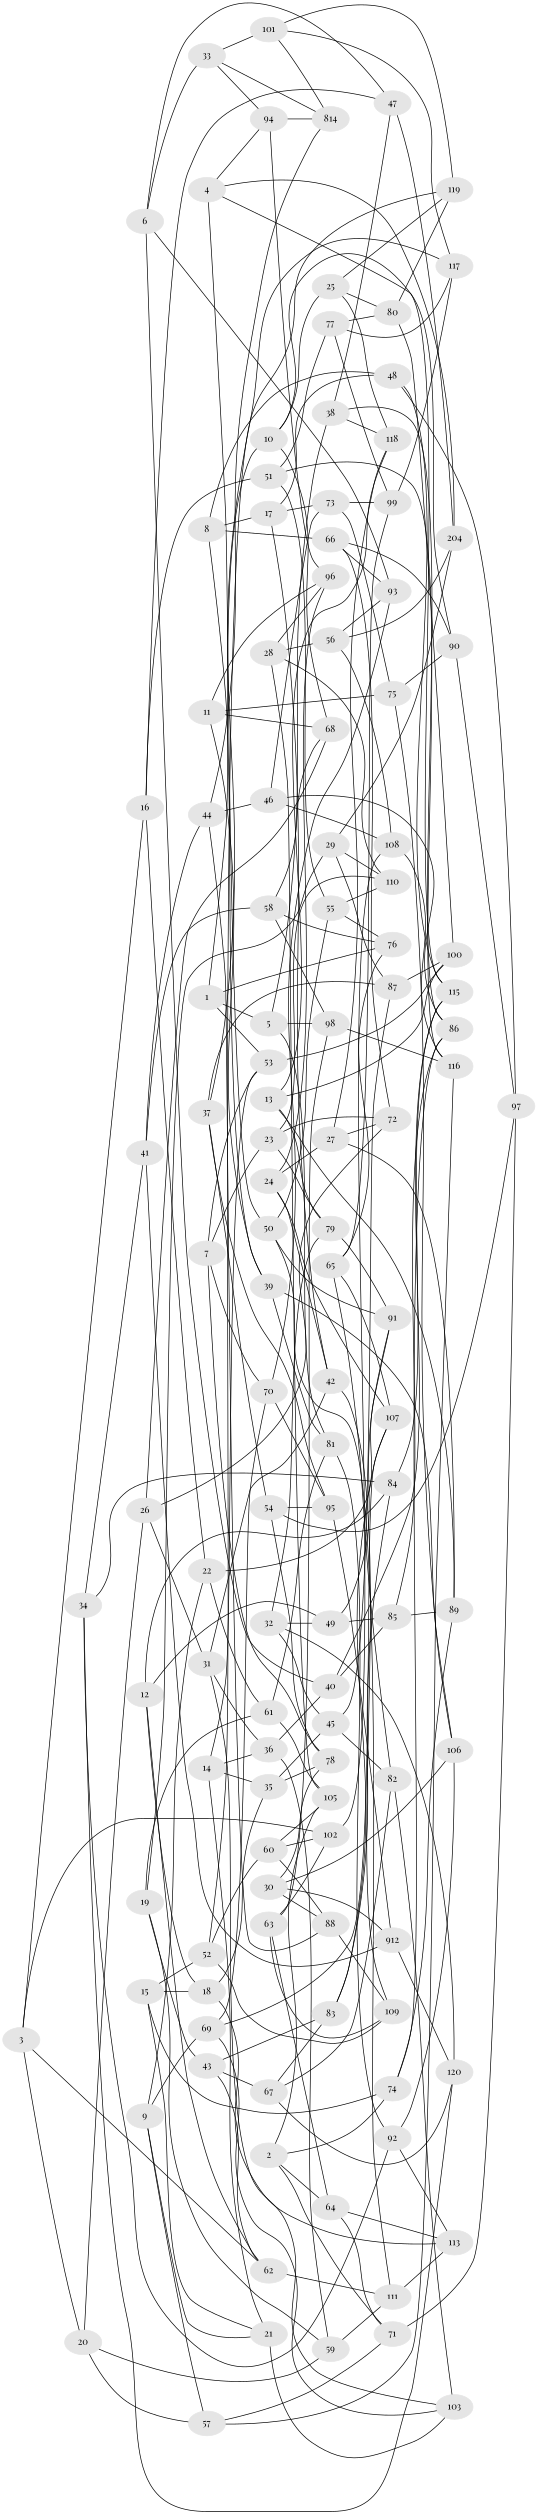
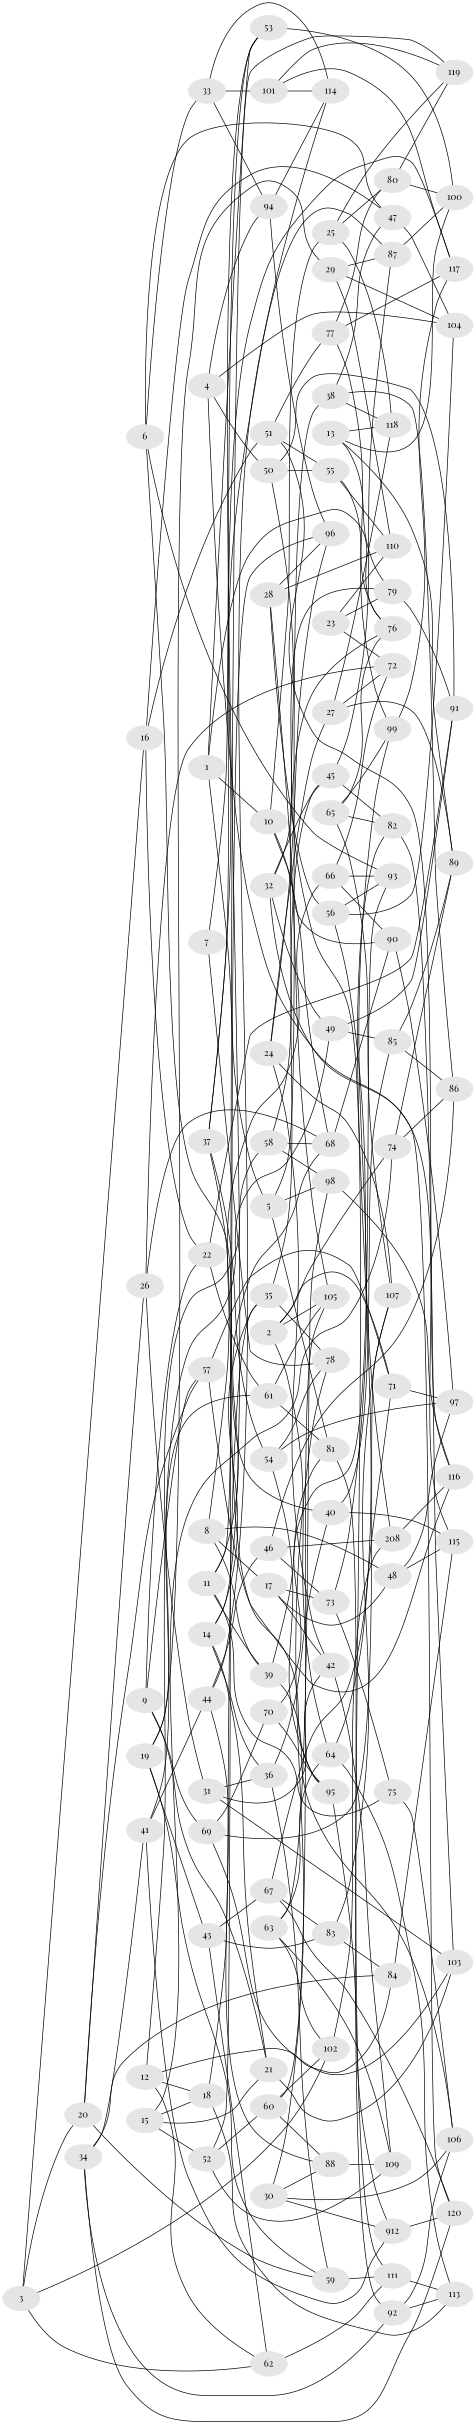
(331, 119) -> (331, 91)
(454, 538) -> (454, 325)
(418, 674) -> (374, 1001)
(393, 845) -> (393, 1539)
(233, 1194) -> none
(223, 1305) -> none
